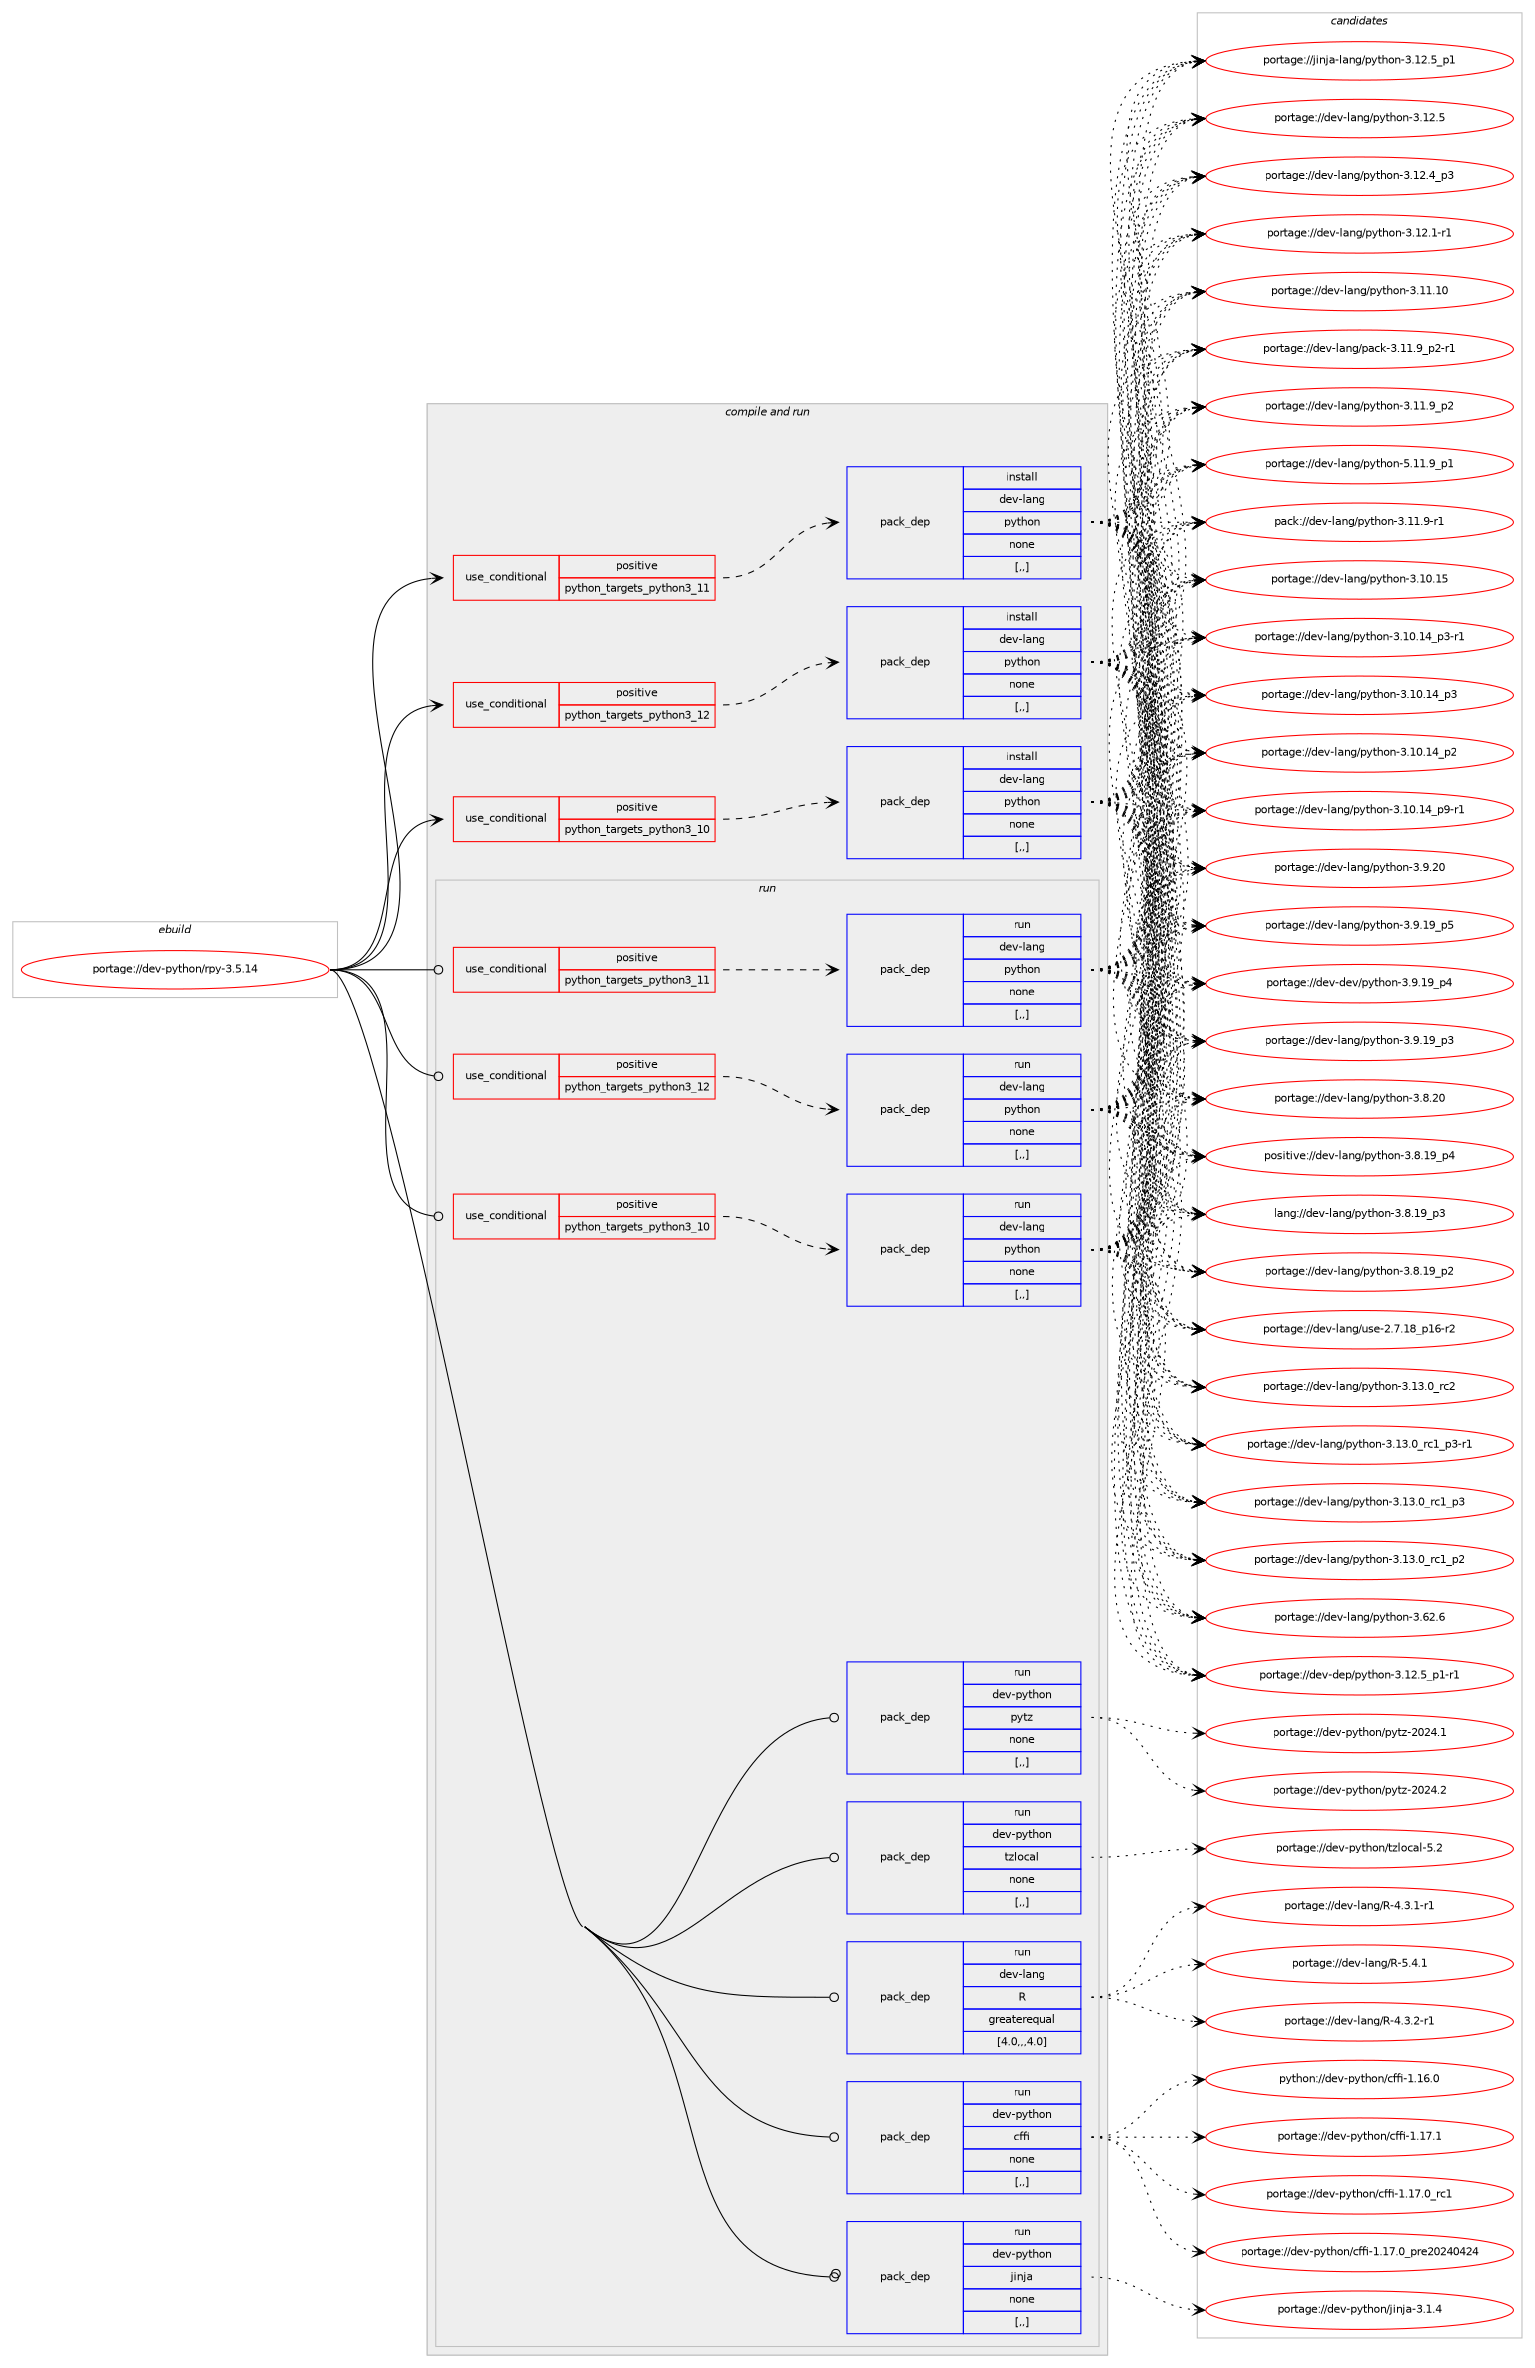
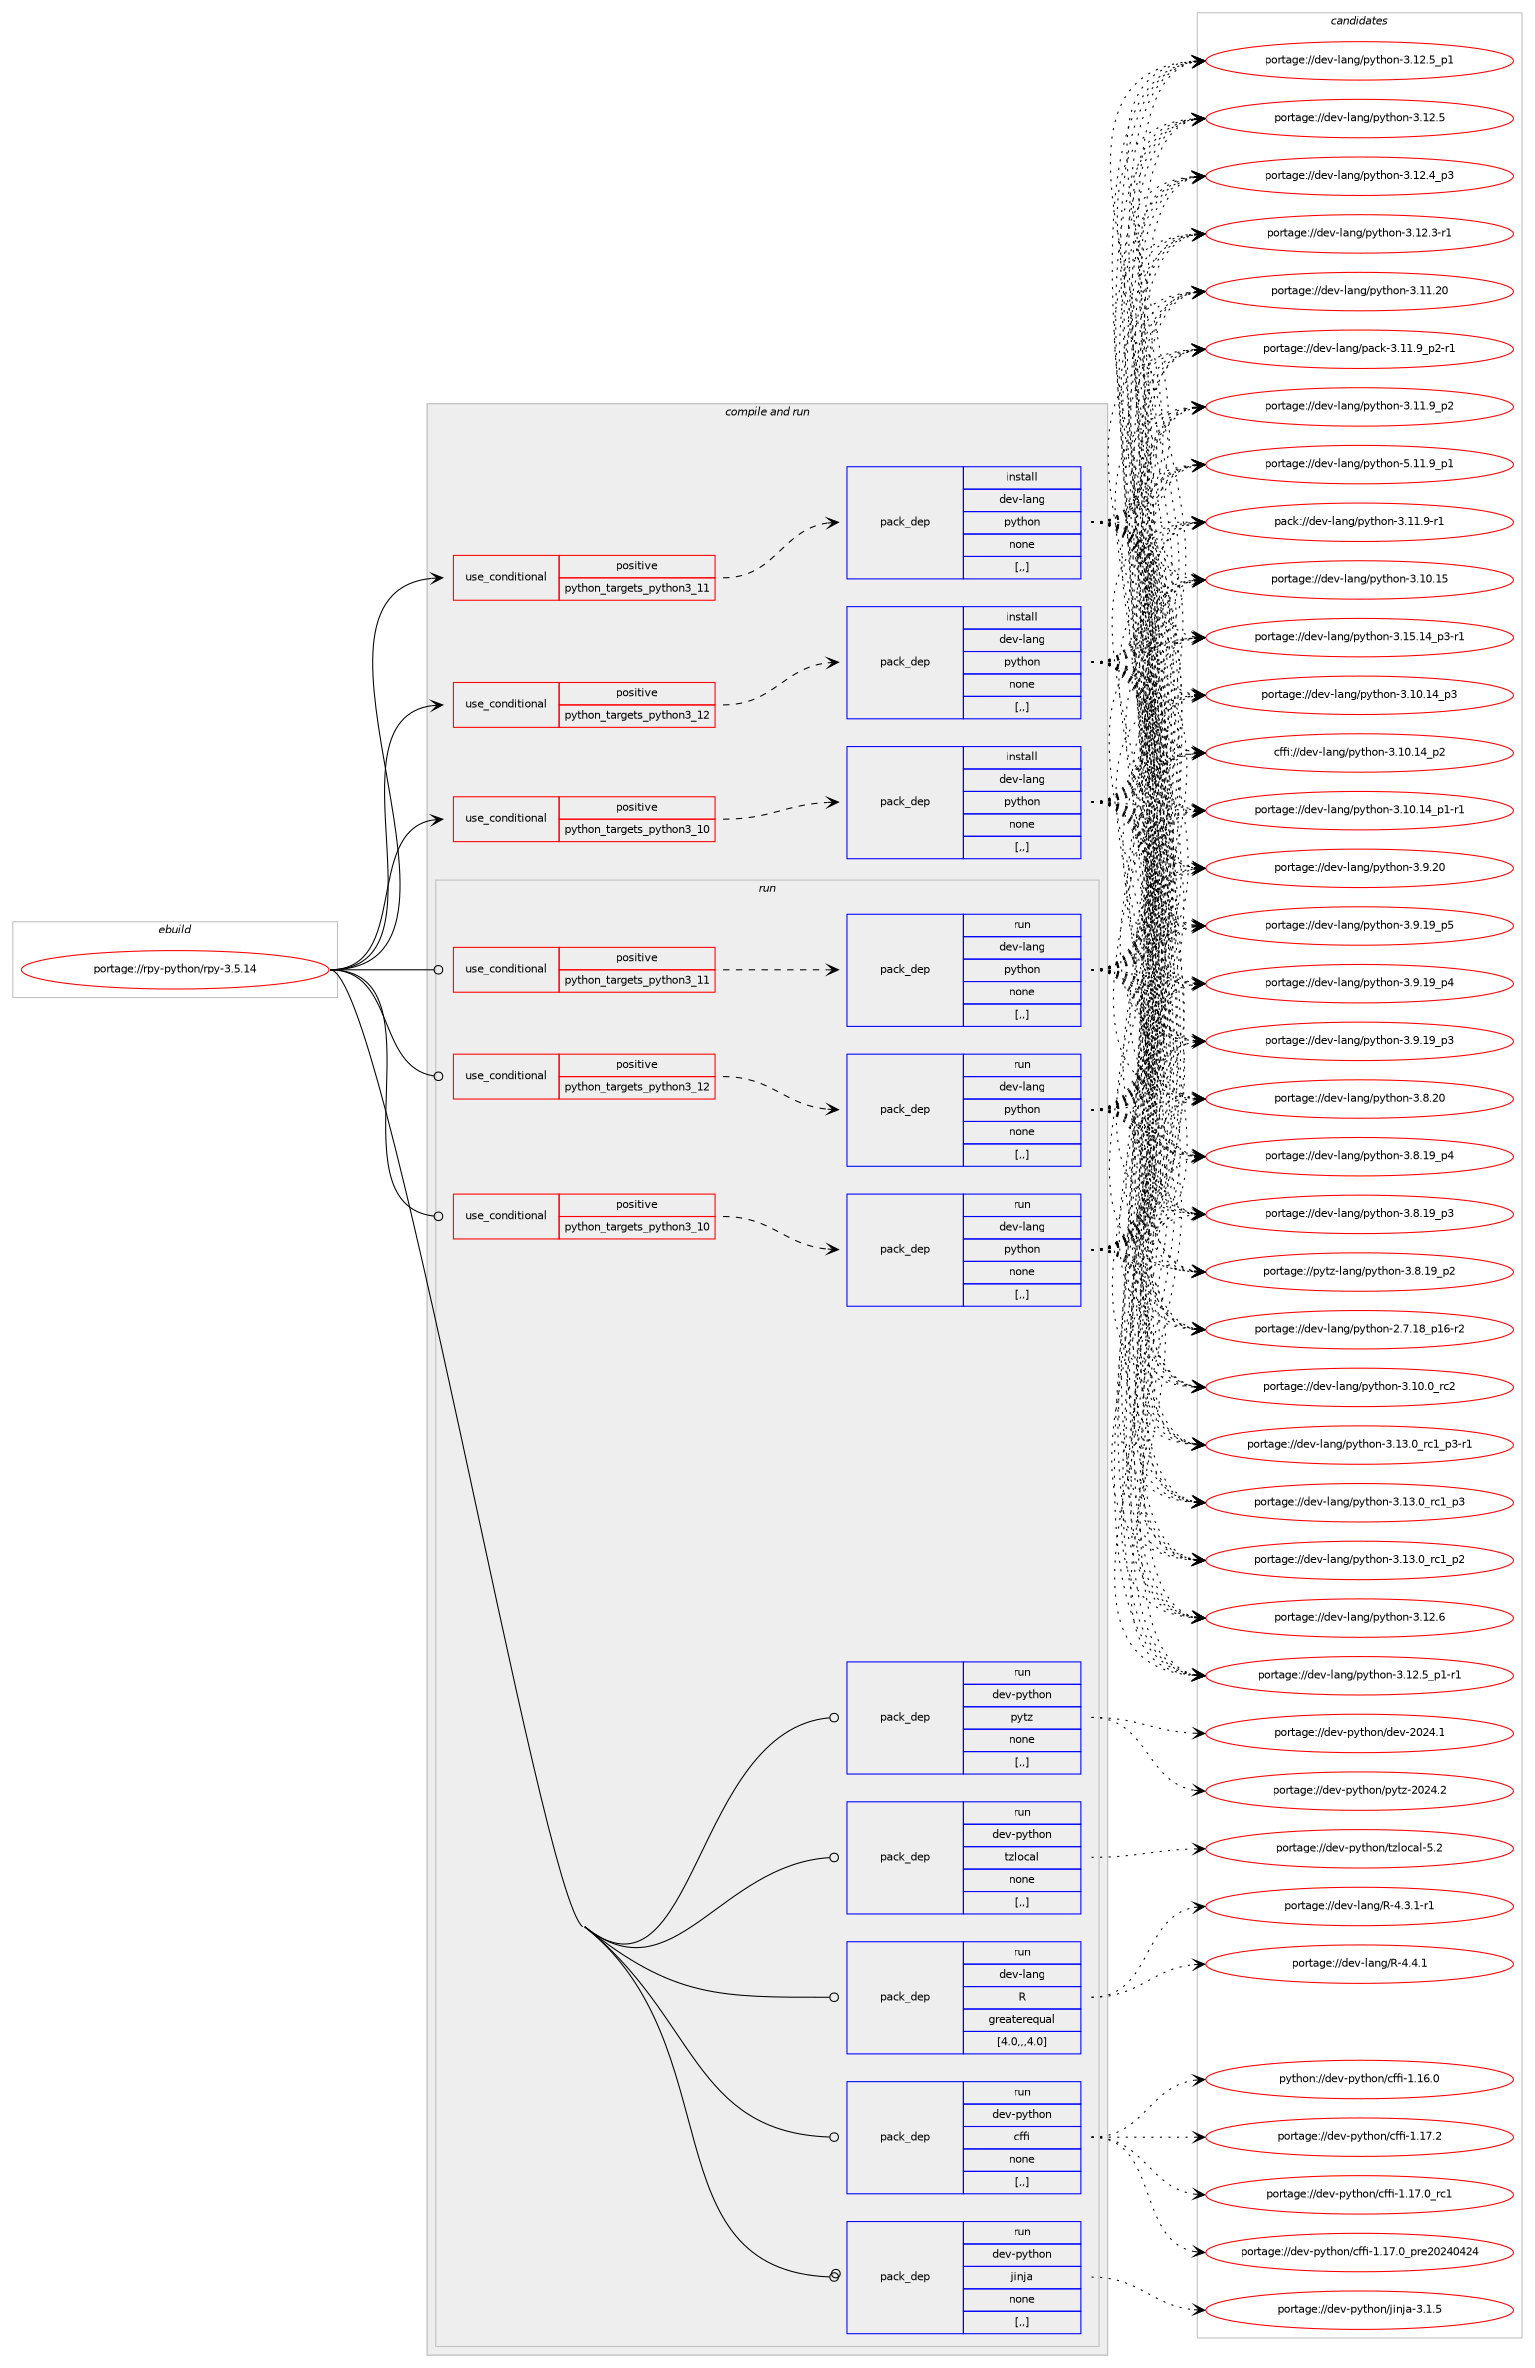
(1360, 61) -> (1360, 61)
(1360, 234) -> (1360, 234)
(1360, 292) -> (1360, 292)
(1360, 638) -> (1360, 638)
(1360, 753) -> (1360, 753)
(1360, 811) -> (1360, 811)
(175, 970) -> (175, 970)
(1360, 984) -> (1360, 984)
(1360, 1157) -> (1360, 1157)
(1360, 1214) -> (1360, 1214)
(1360, 1272) -> (1360, 1272)
(1360, 1330) -> (1360, 1330)
(1360, 1387) -> (1360, 1387)
(1360, 1618) -> (1360, 1618)
(1360, 1676) -> (1360, 1676)
(1360, 1733) -> (1360, 1733)
(1360, 1964) -> (1360, 1964)
(1360, 2022) -> none
(1360, 2137) -> (1360, 2137)
(1360, 2310) -> (1360, 2310)
